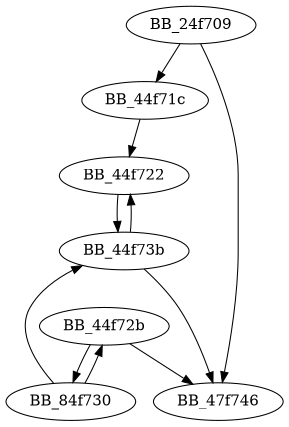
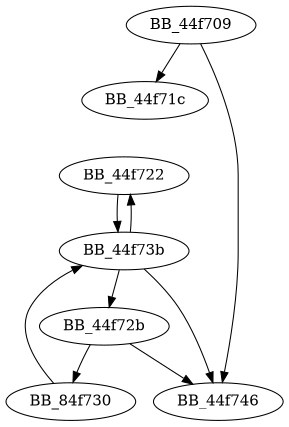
(191, 25) -> (191, 25)
(136, 133) -> none
(92, 370) -> (116, 284)
(218, 402) -> (218, 402)
